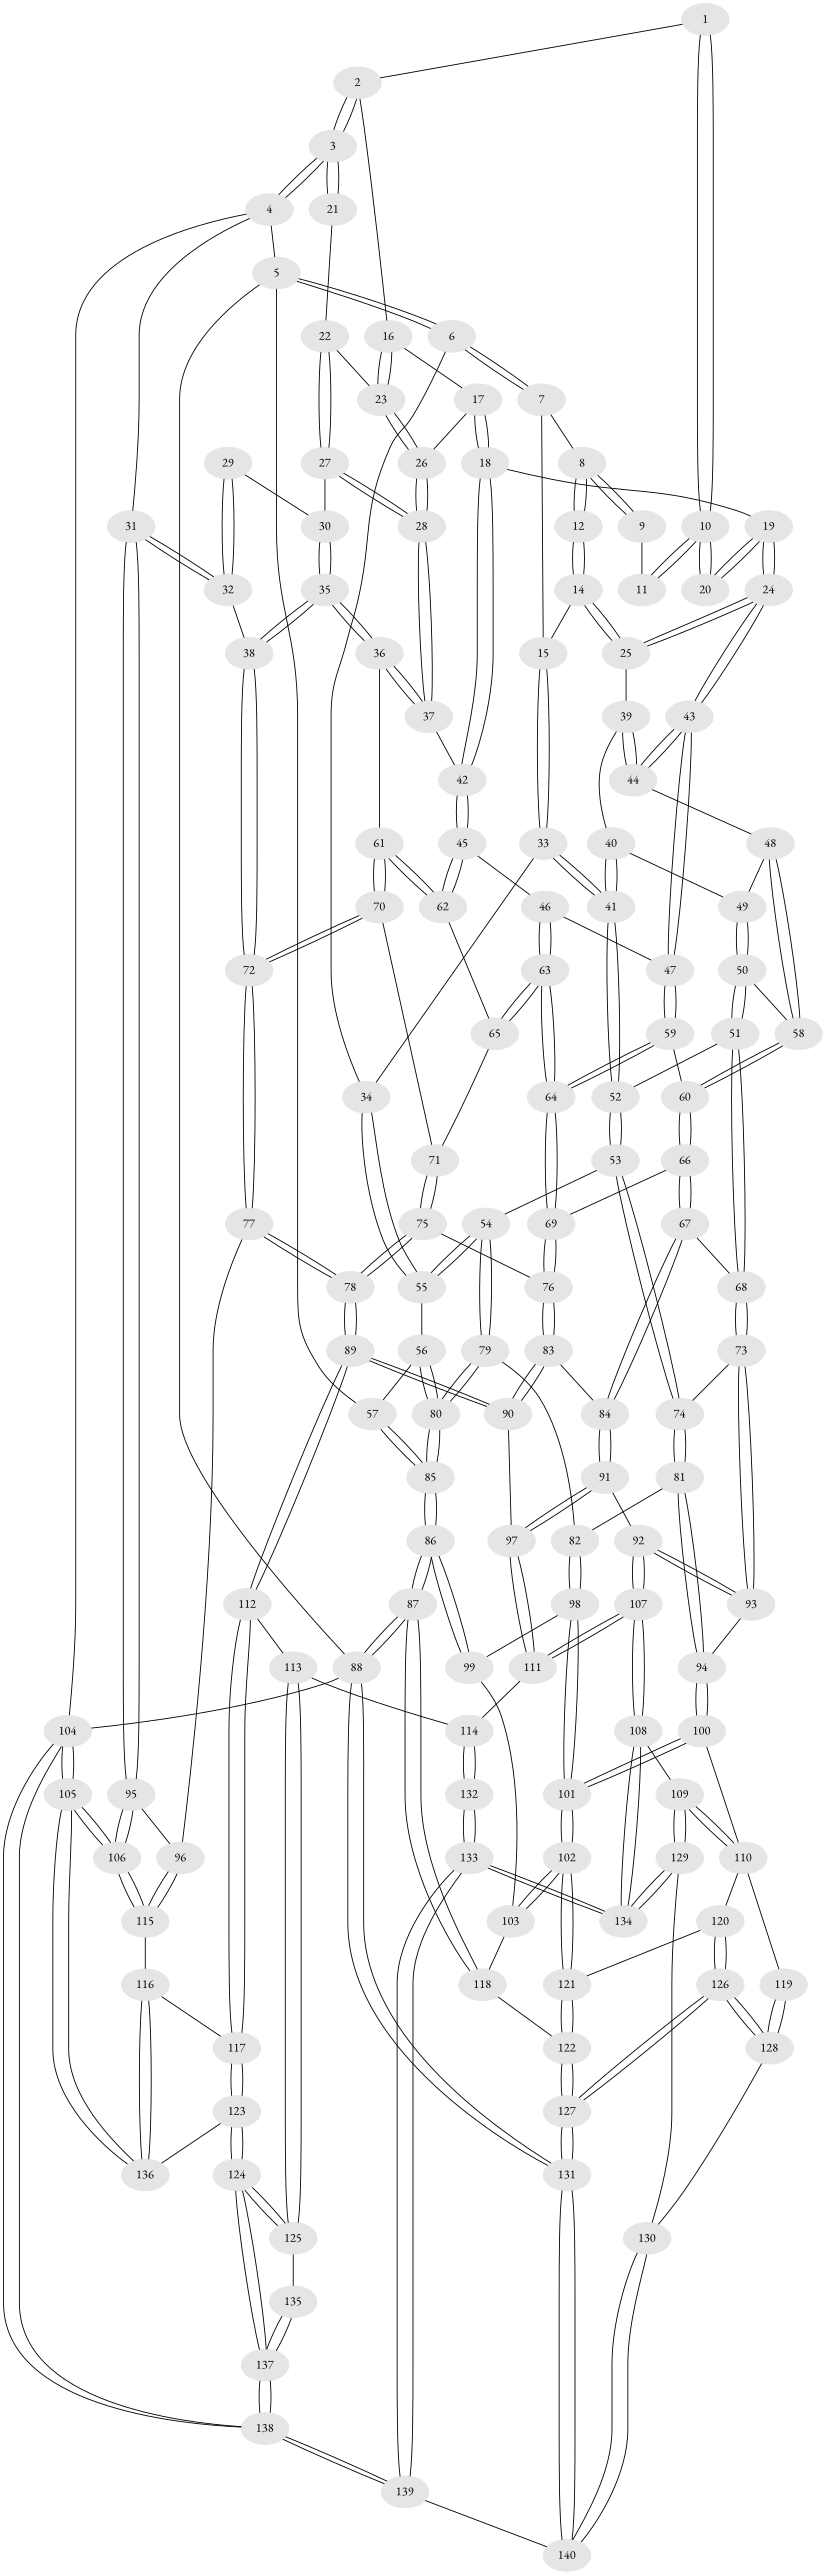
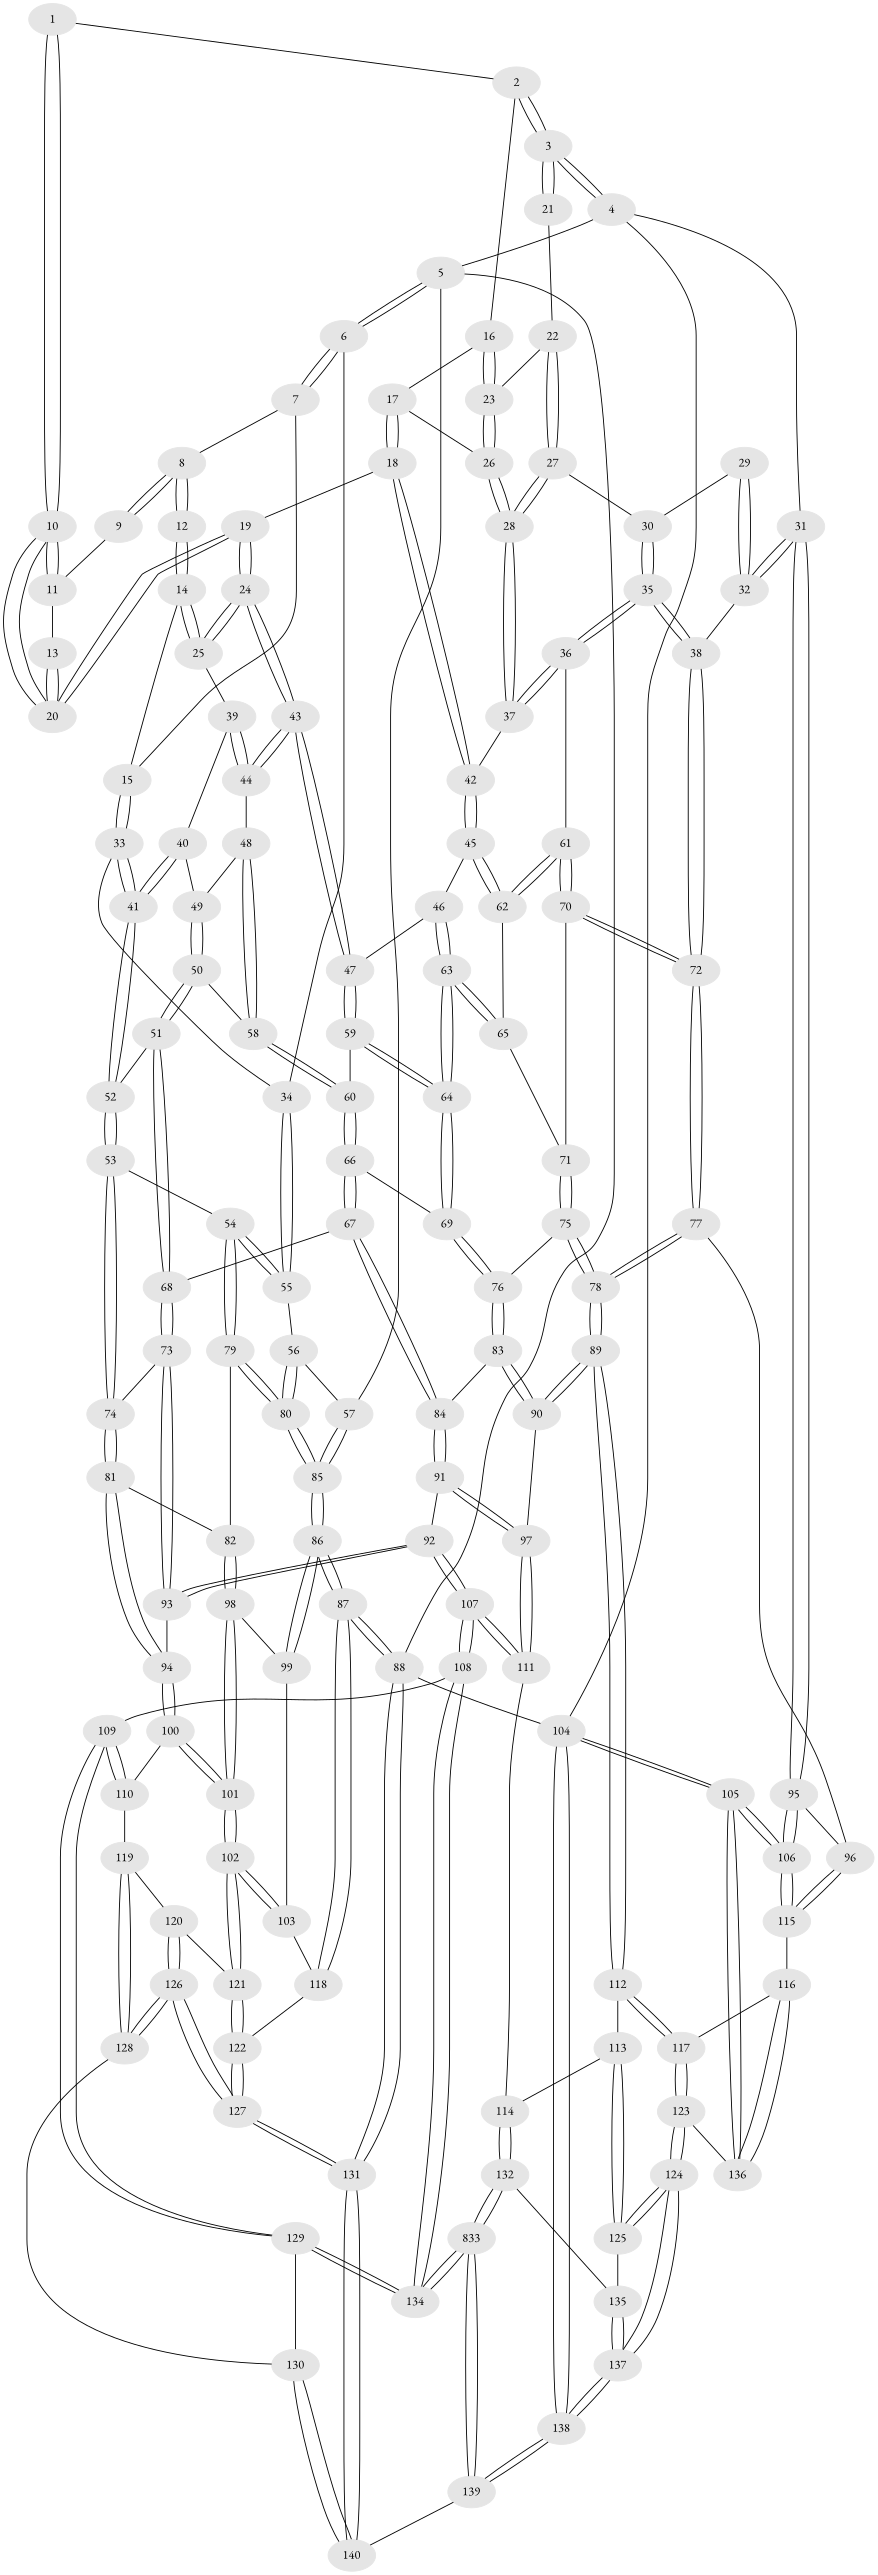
none -> (52, 653)
(469, 1858) -> (472, 2238)
(732, 1890) -> (149, 1890)
none -> (562, 2238)
